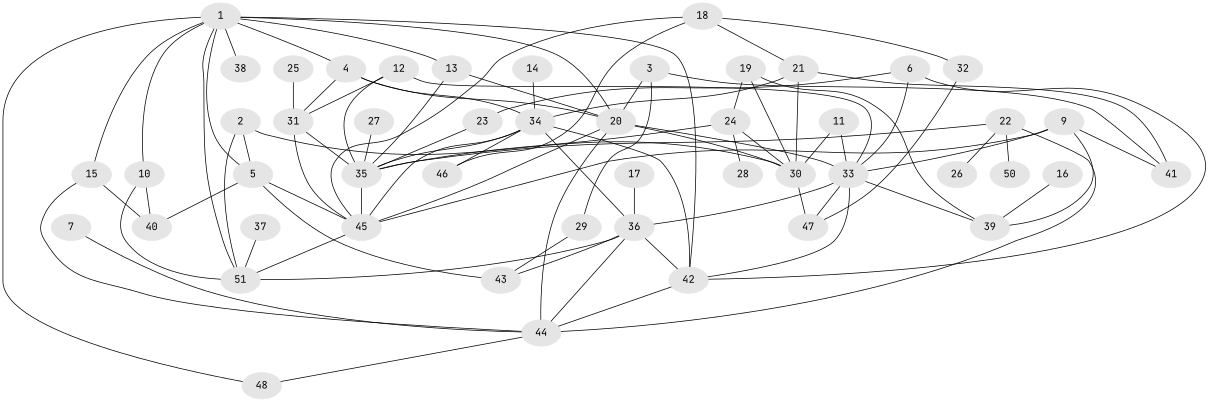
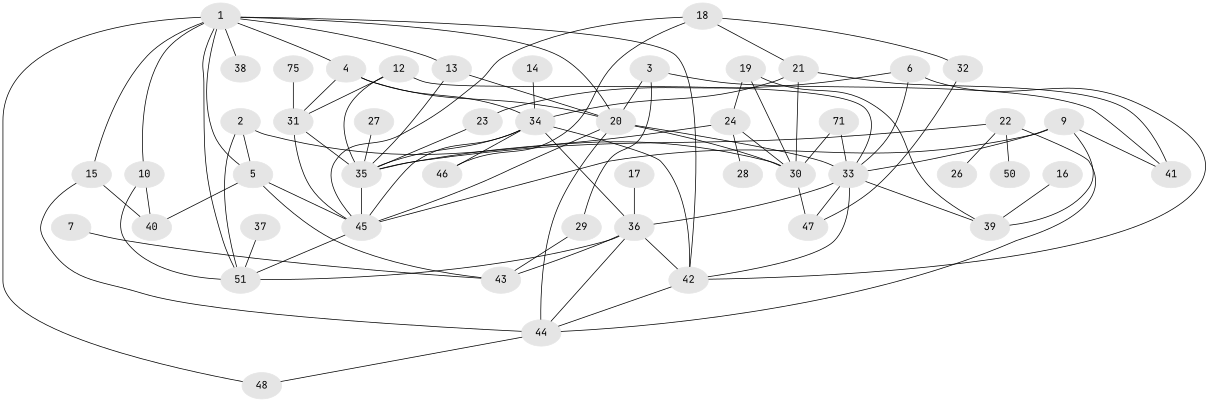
(293, 69) -> (293, 69)
(839, 122) -> (839, 122)
(297, 312) -> (294, 263)
